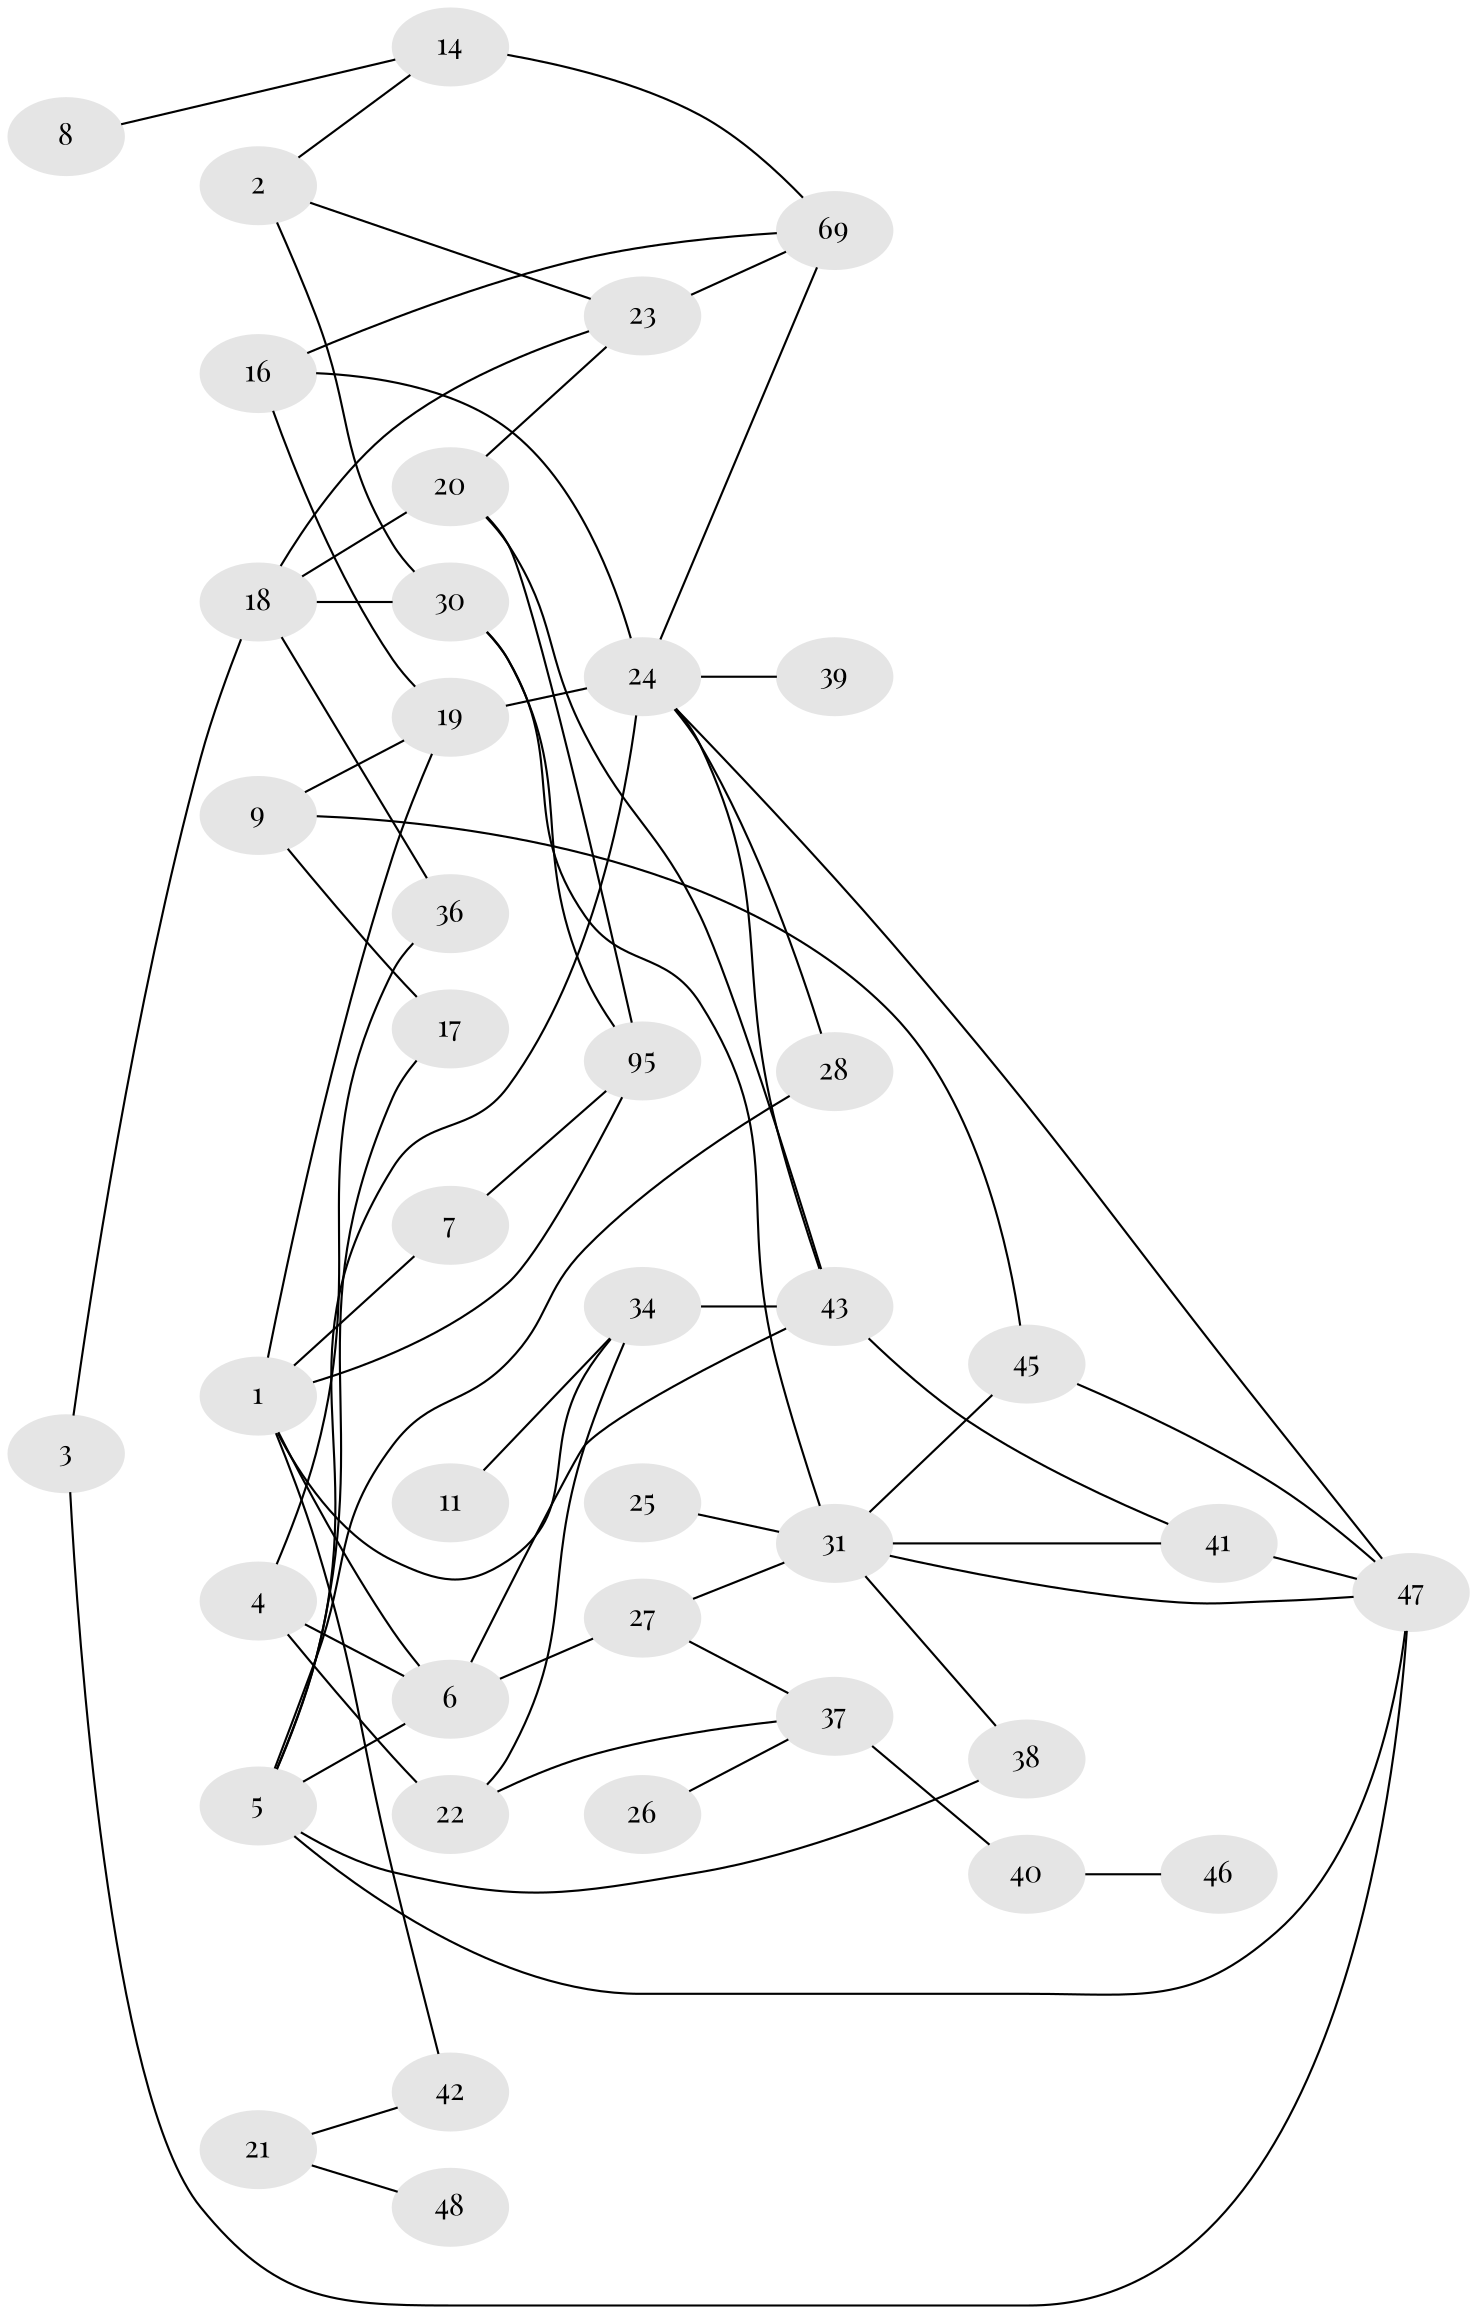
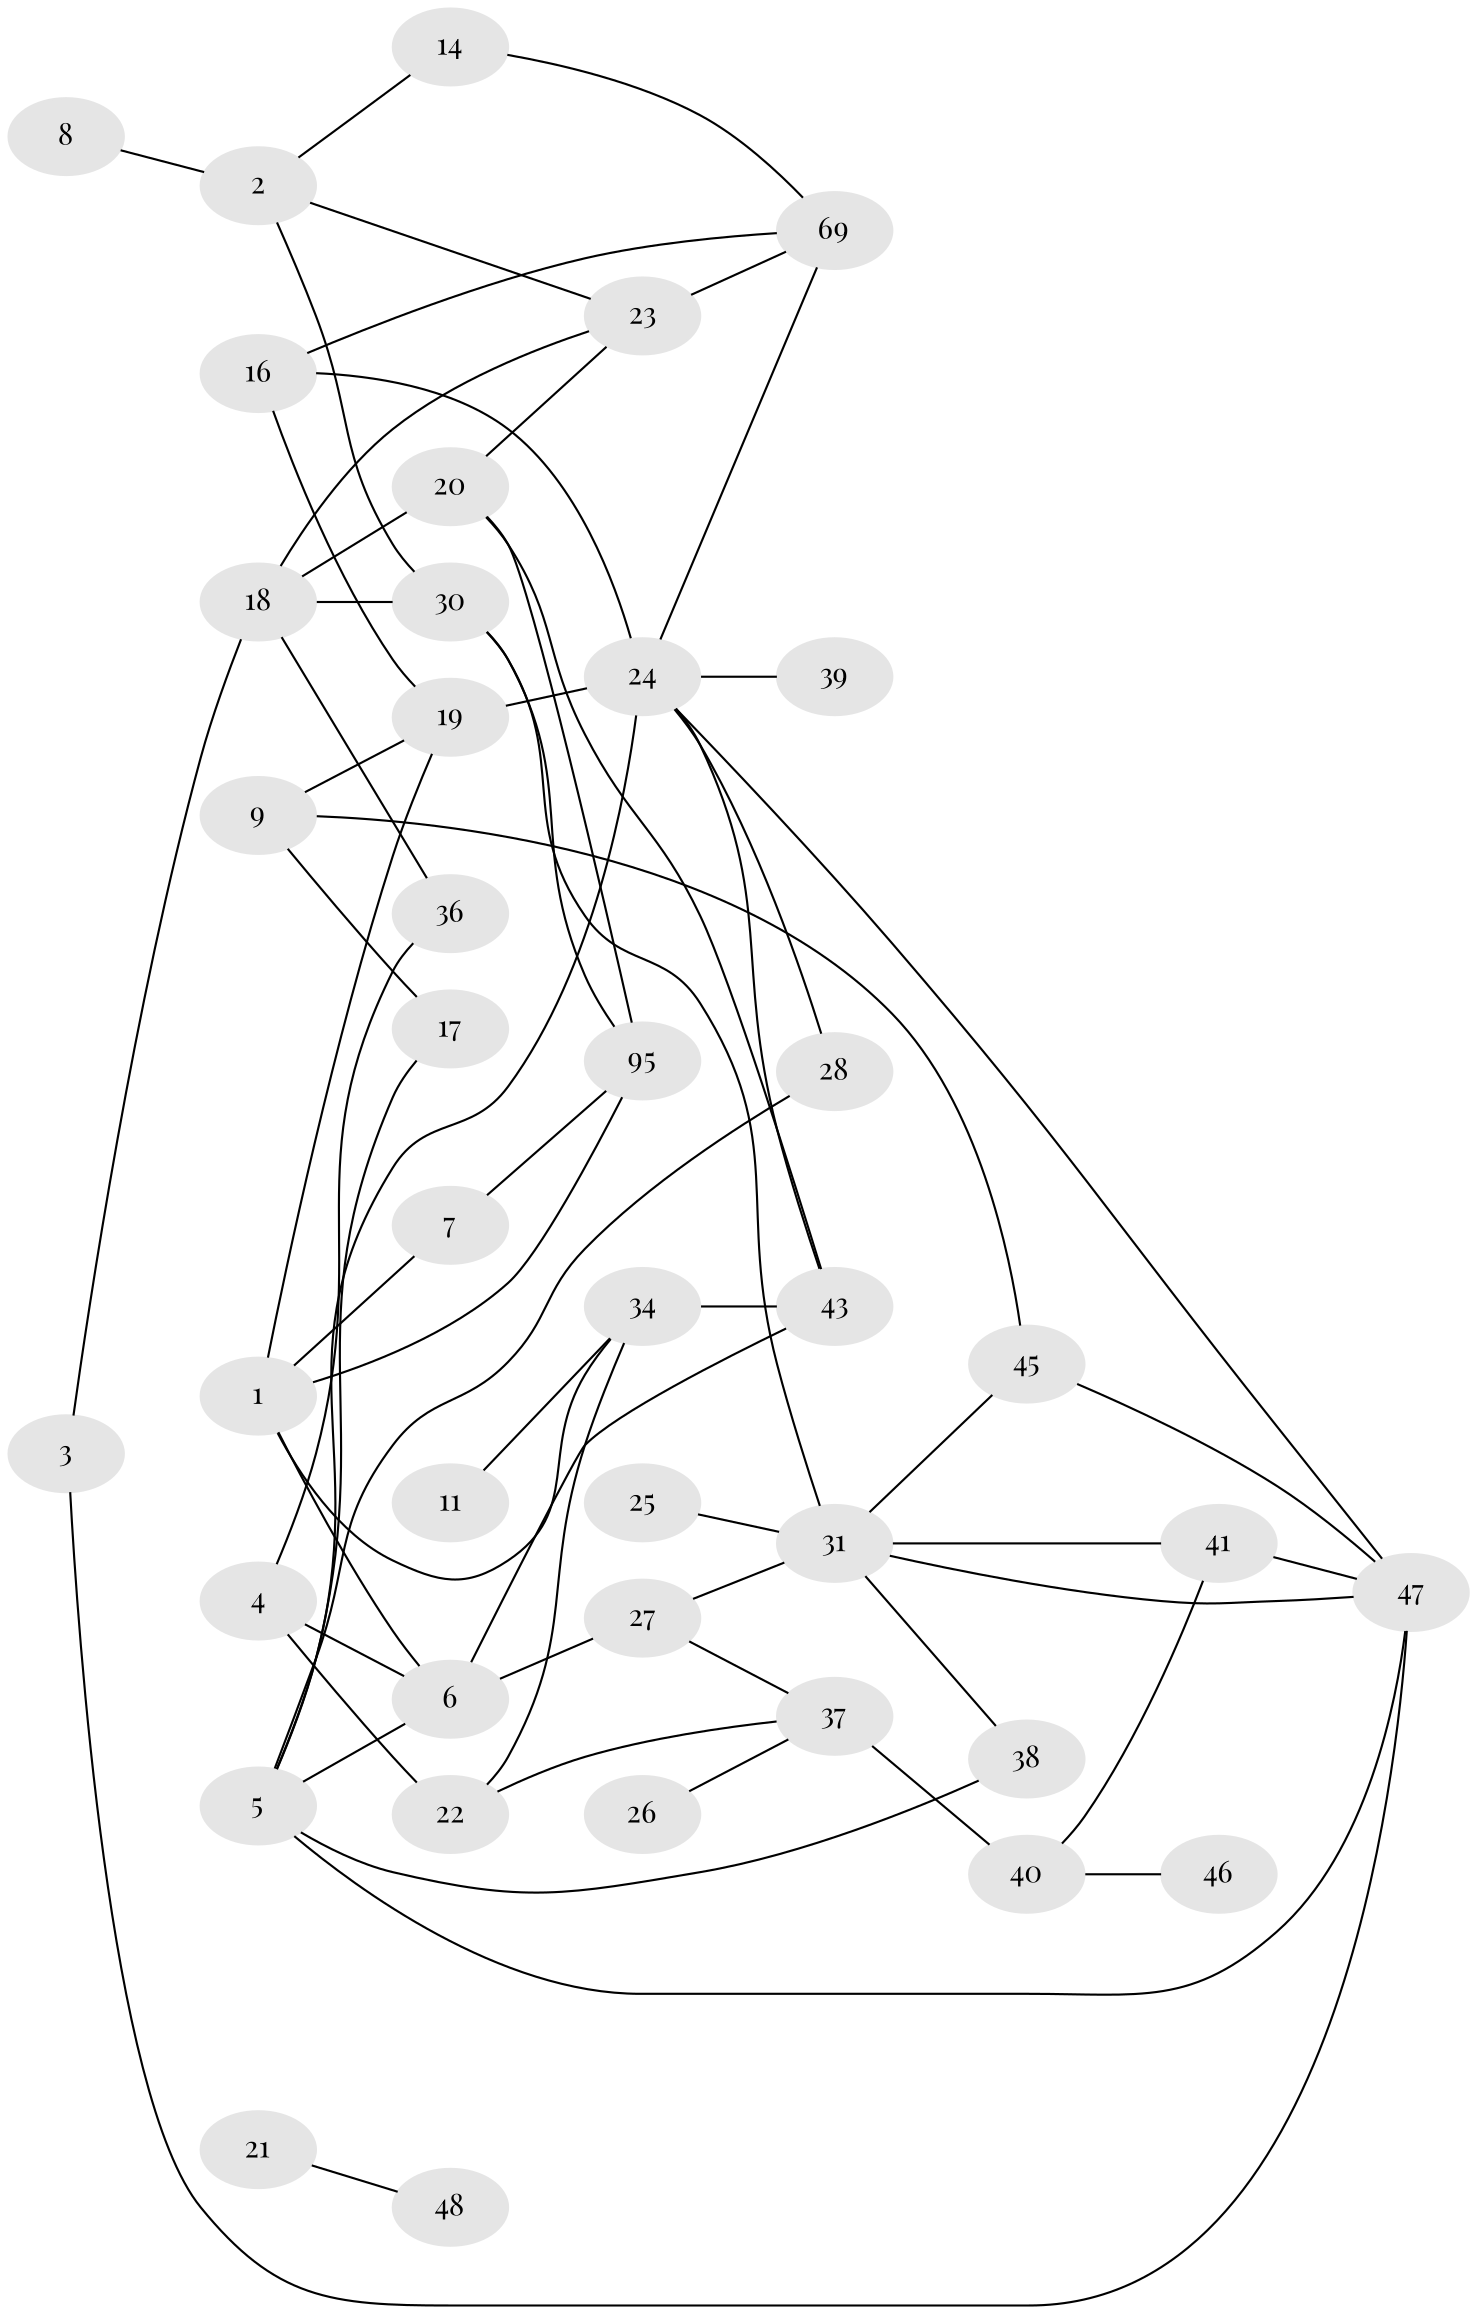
(258, 92) -> (162, 161)
(1009, 1446) -> (1142, 1718)
(450, 2092) -> none
